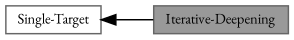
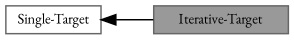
(221, 20) -> (221, 20)
